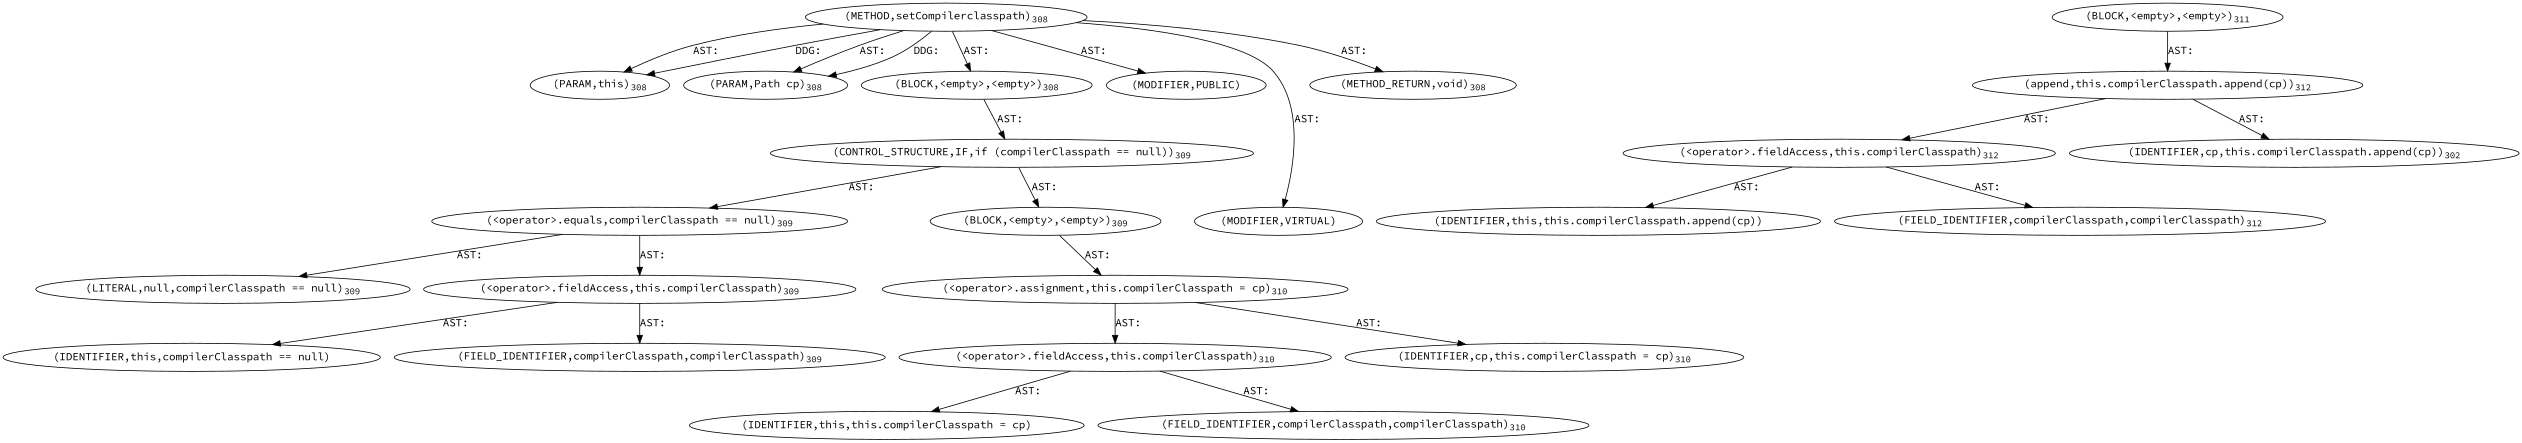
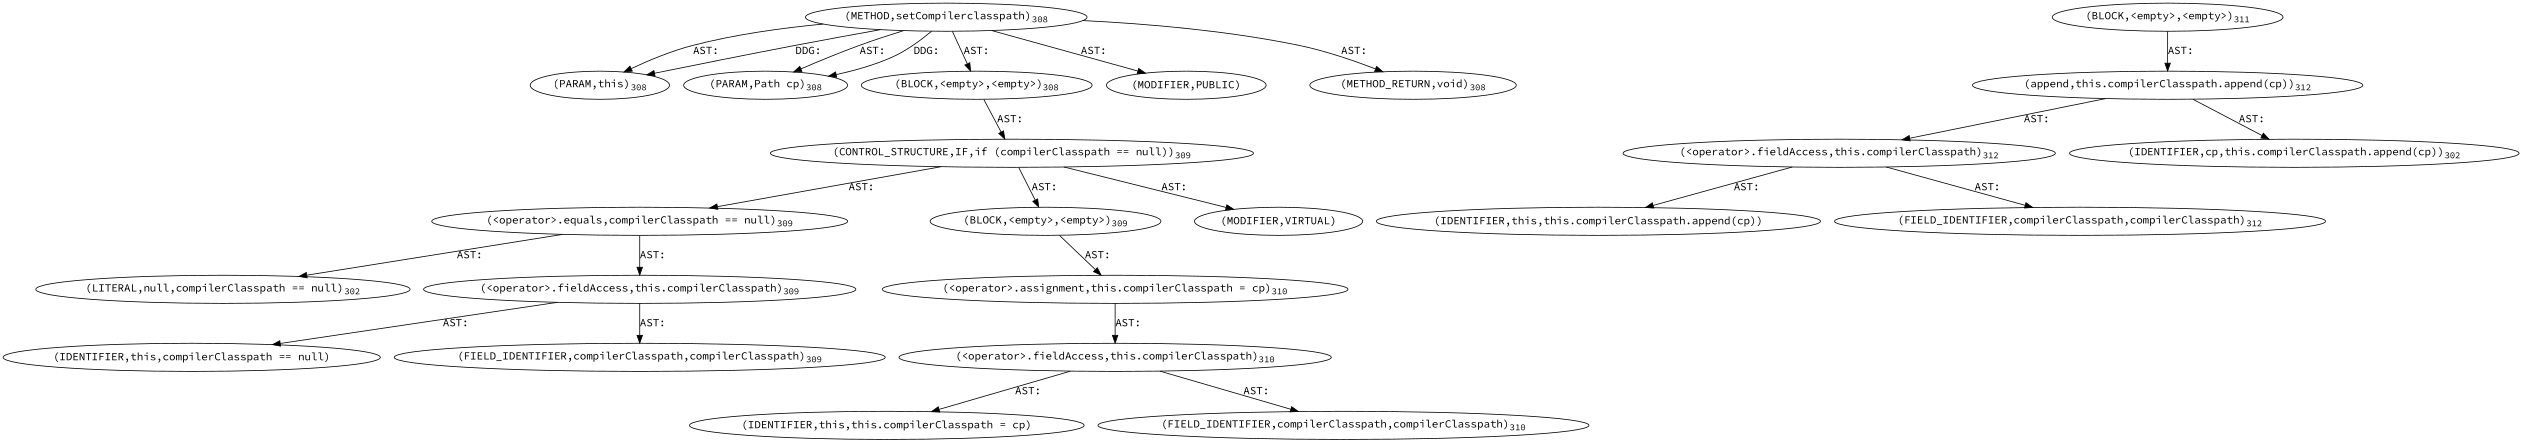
(1243, 52) -> (1145, 187)
(352, 288) -> (352, 288)
(1544, 357) -> none
